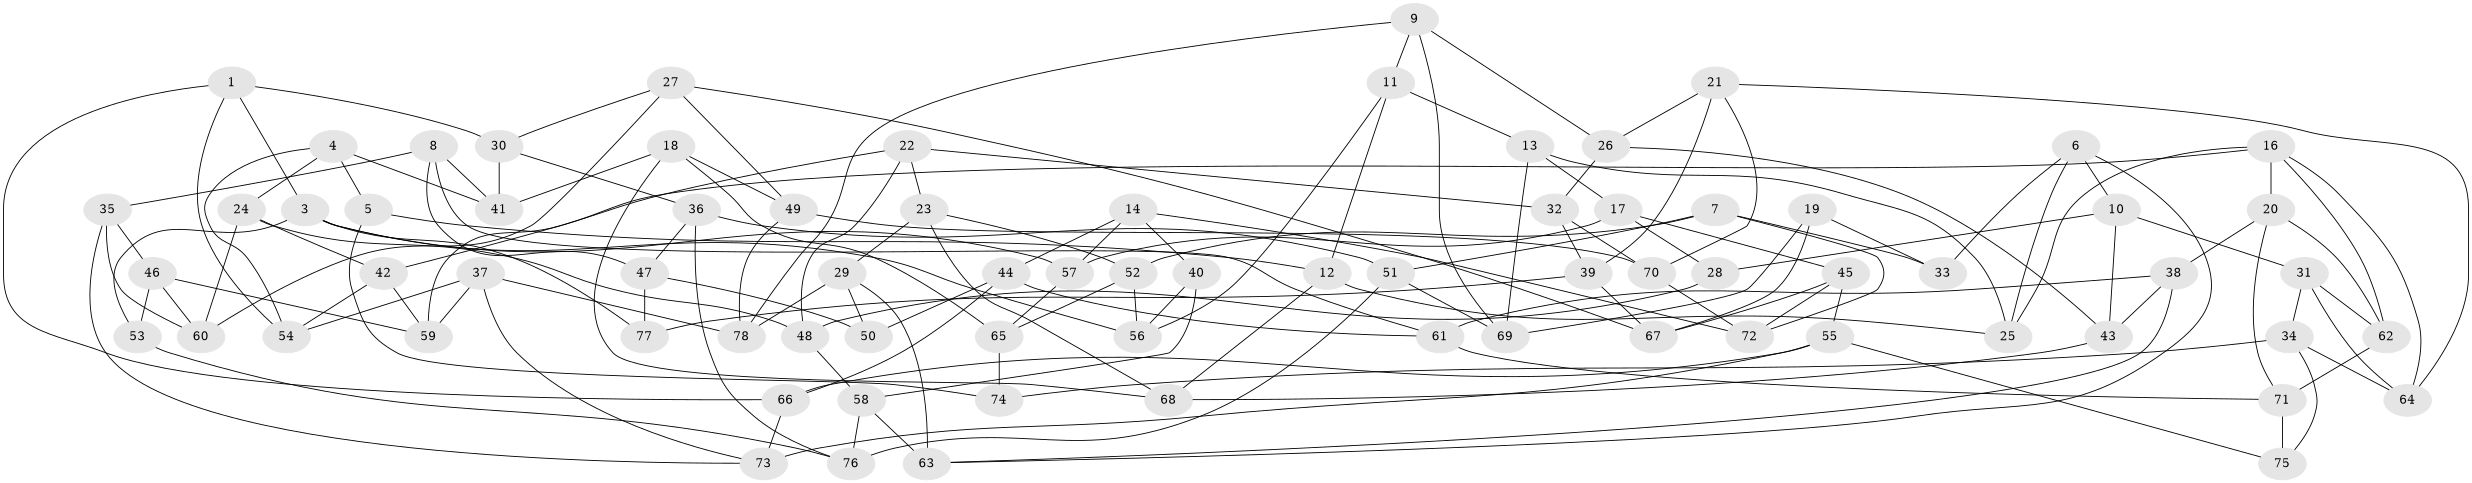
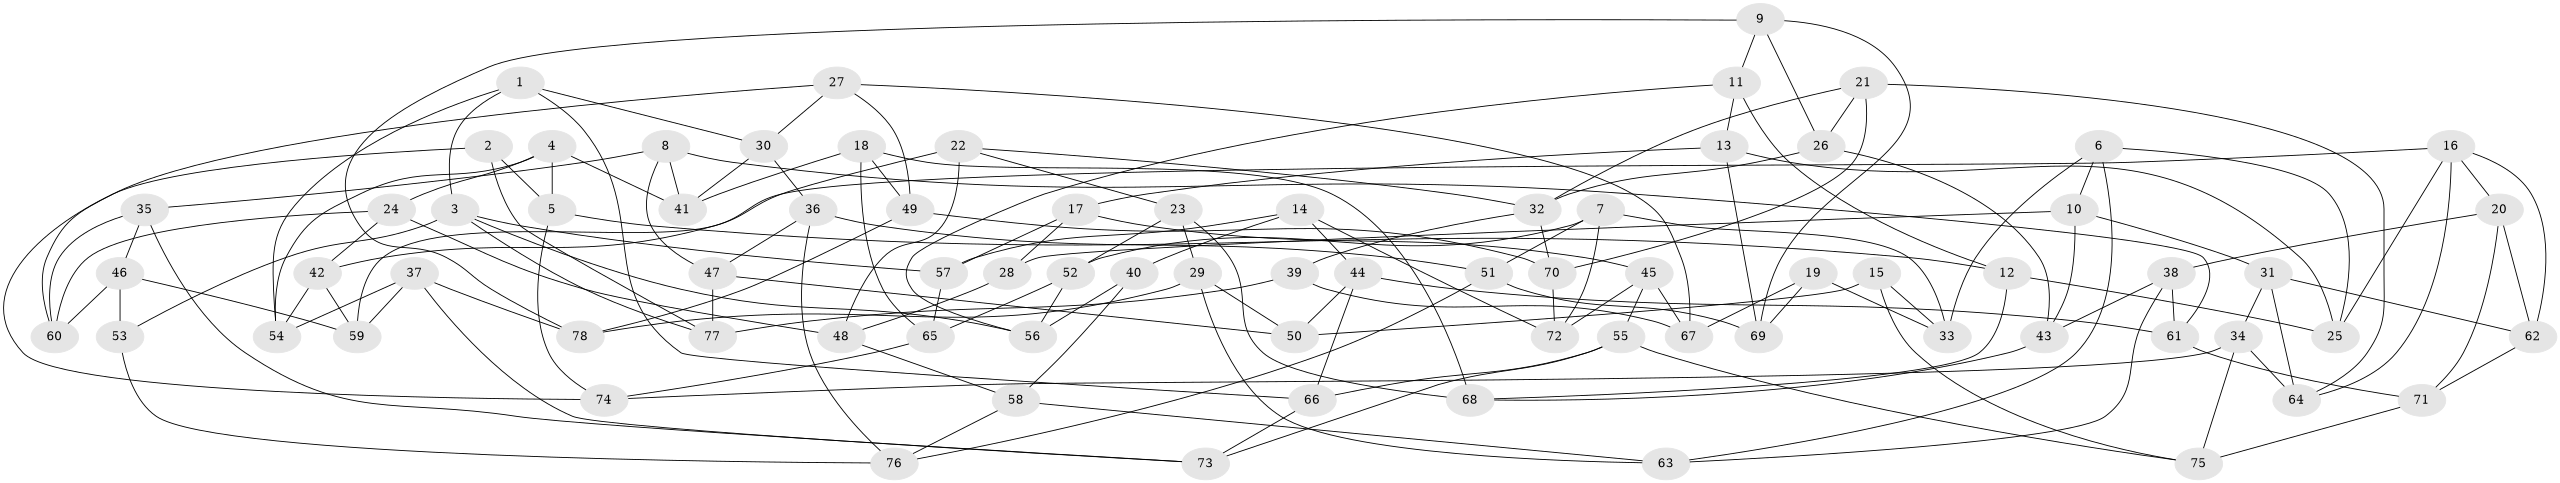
none -> (489, 146)
(1673, 191) -> (1693, 130)
none -> (1877, 273)
